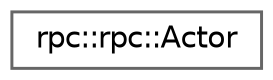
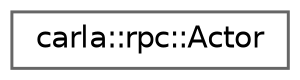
(137, 40) -> (150, 40)
